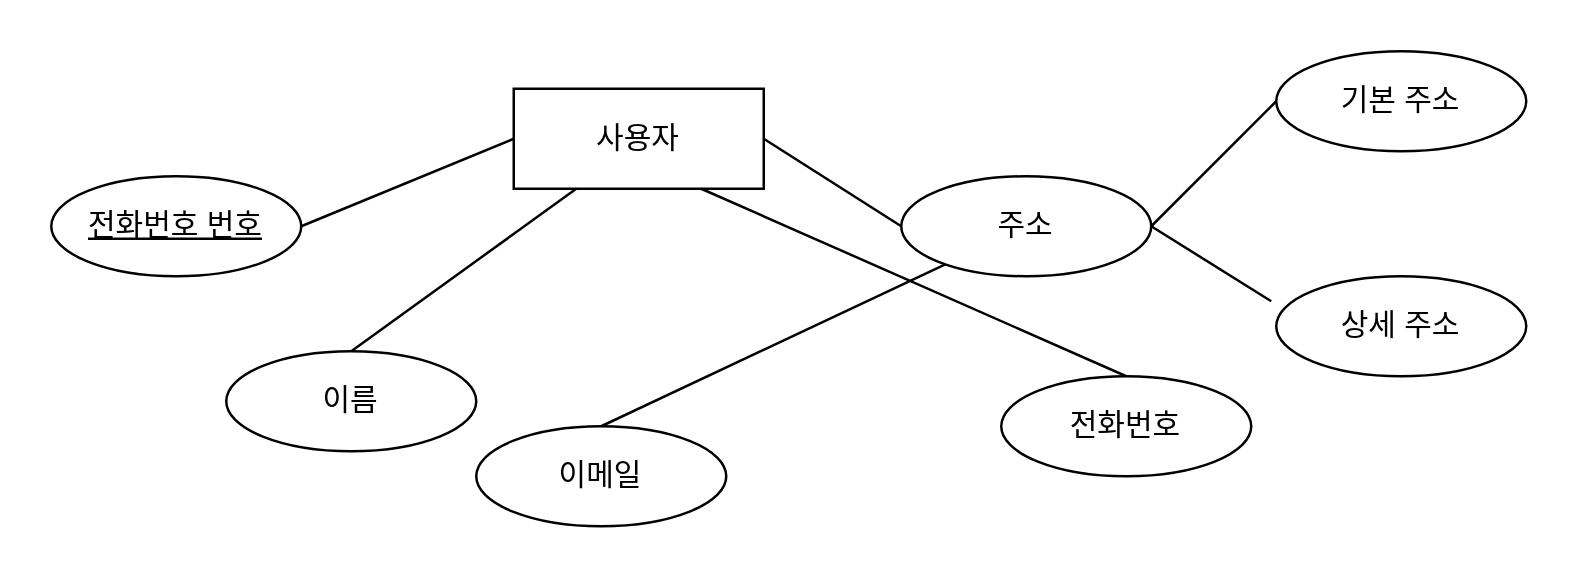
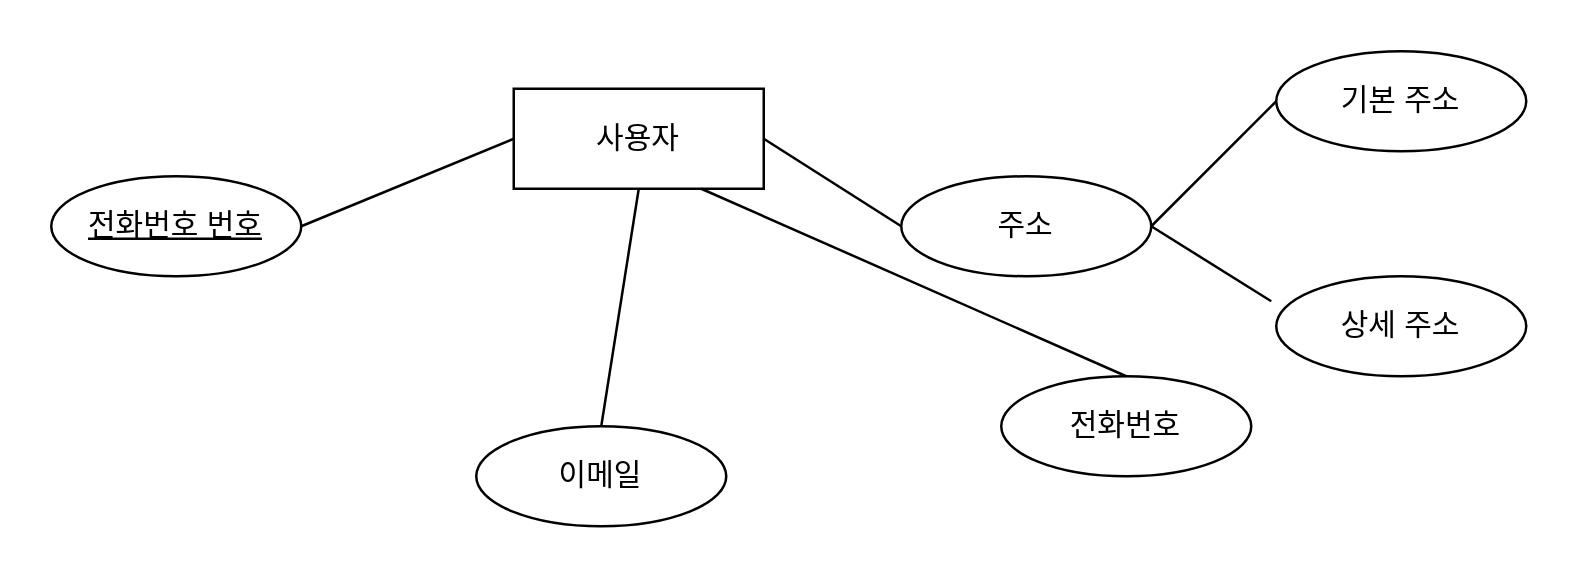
(463, 270) -> none
(753, 355) -> (620, 308)
(351, 401) -> none
